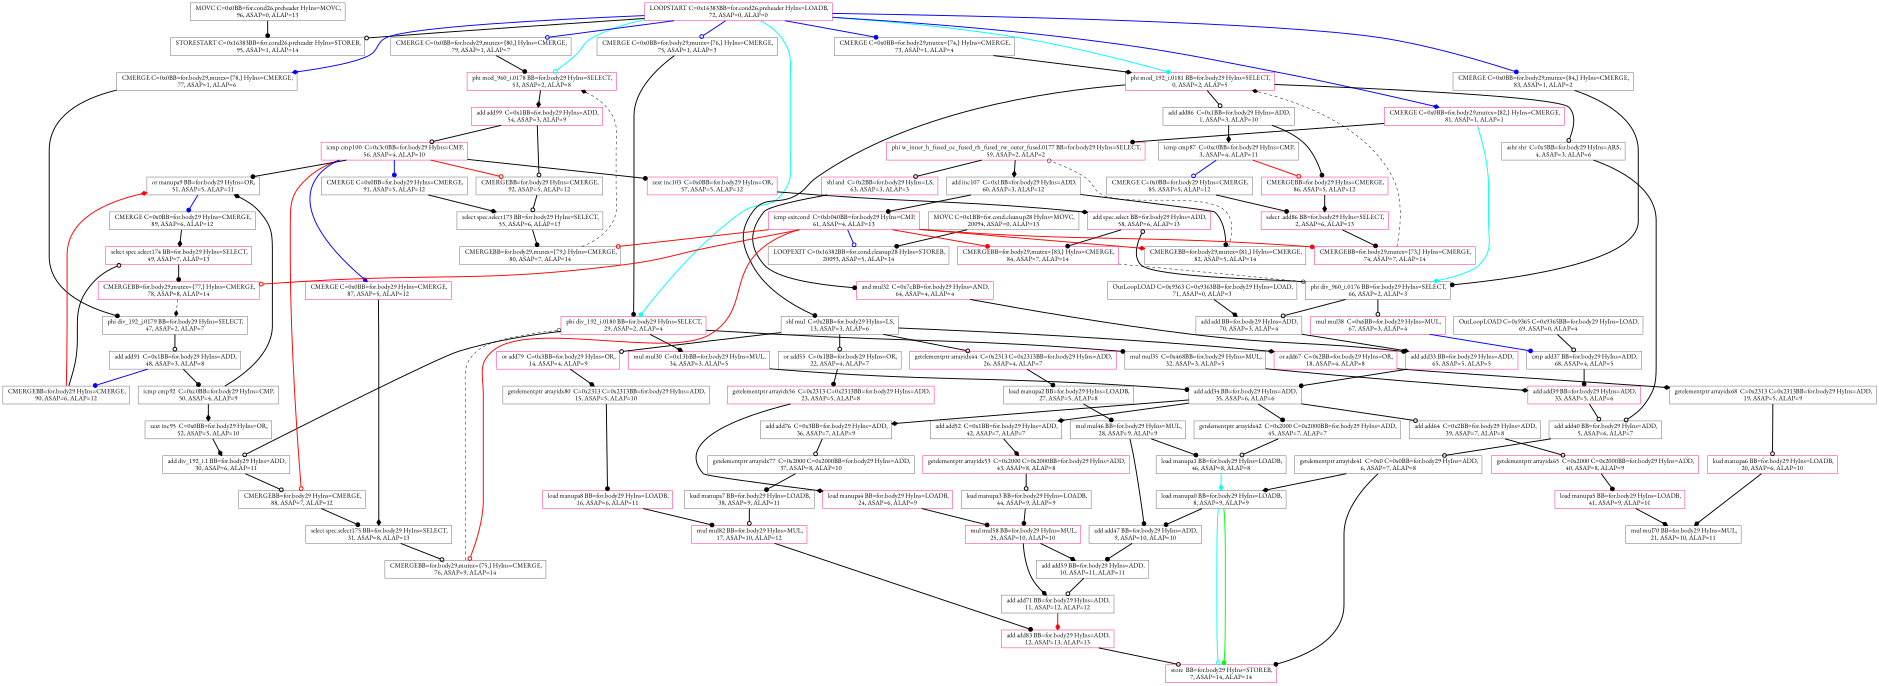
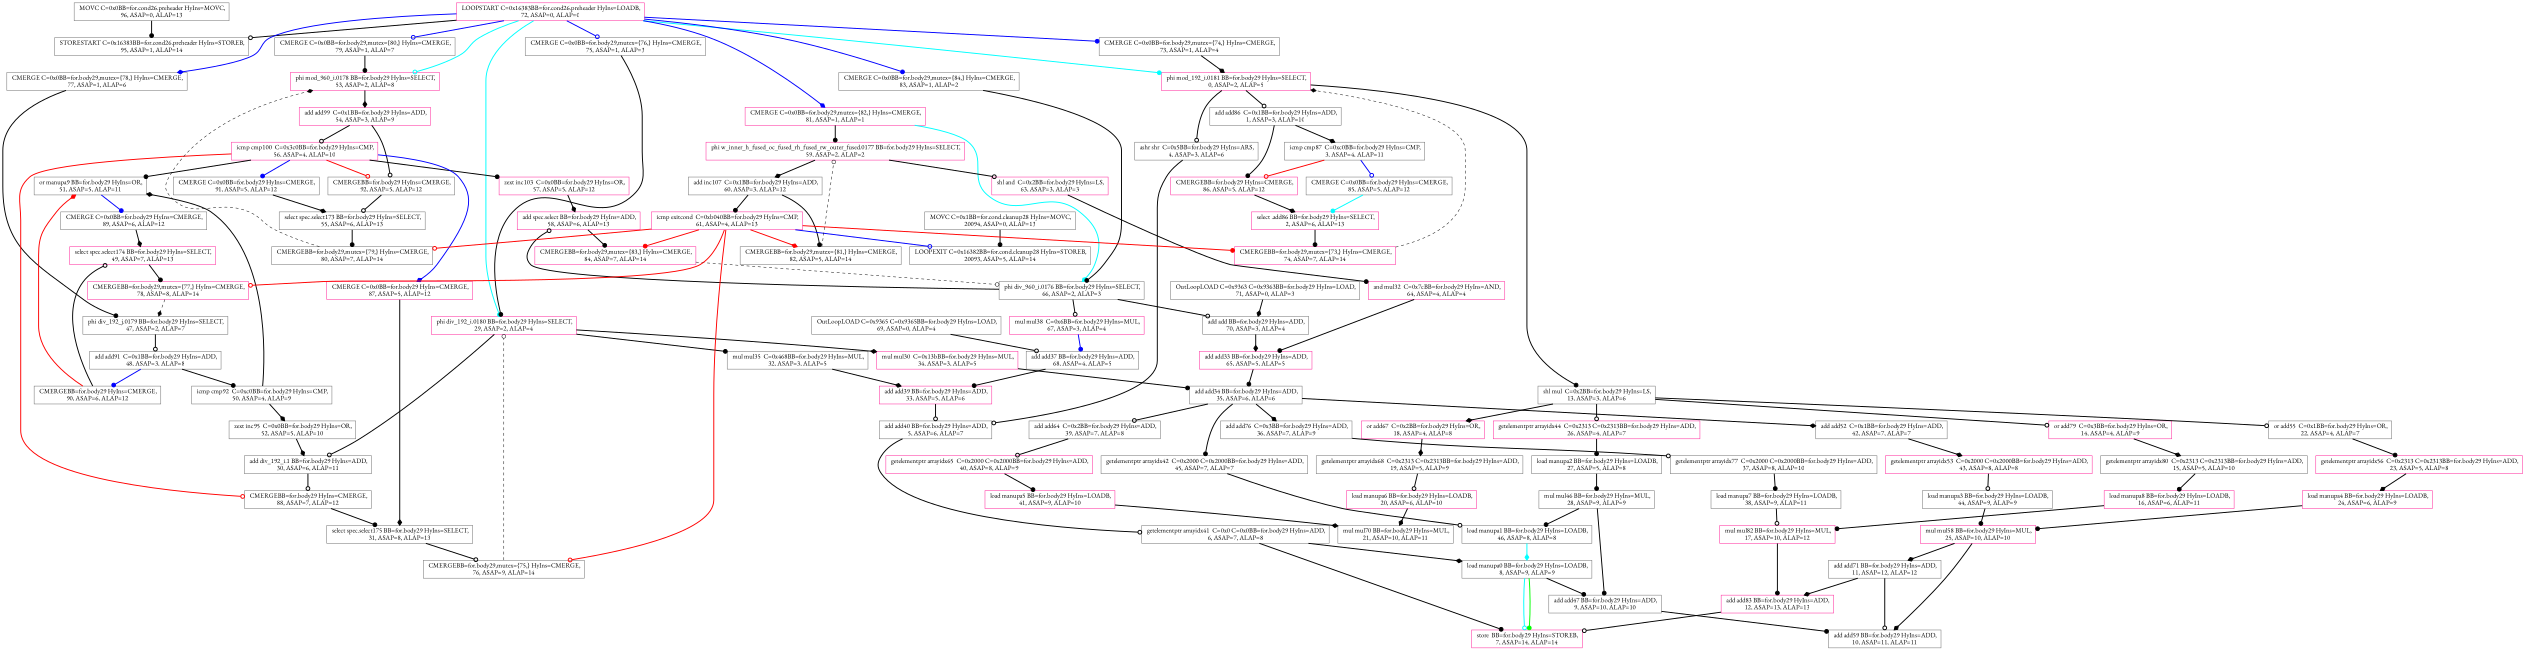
(1250, 203) -> (1349, 203)
(1584, 360) -> (1082, 360)
(1076, 585) -> (1885, 602)
(1058, 619) -> (1834, 586)
